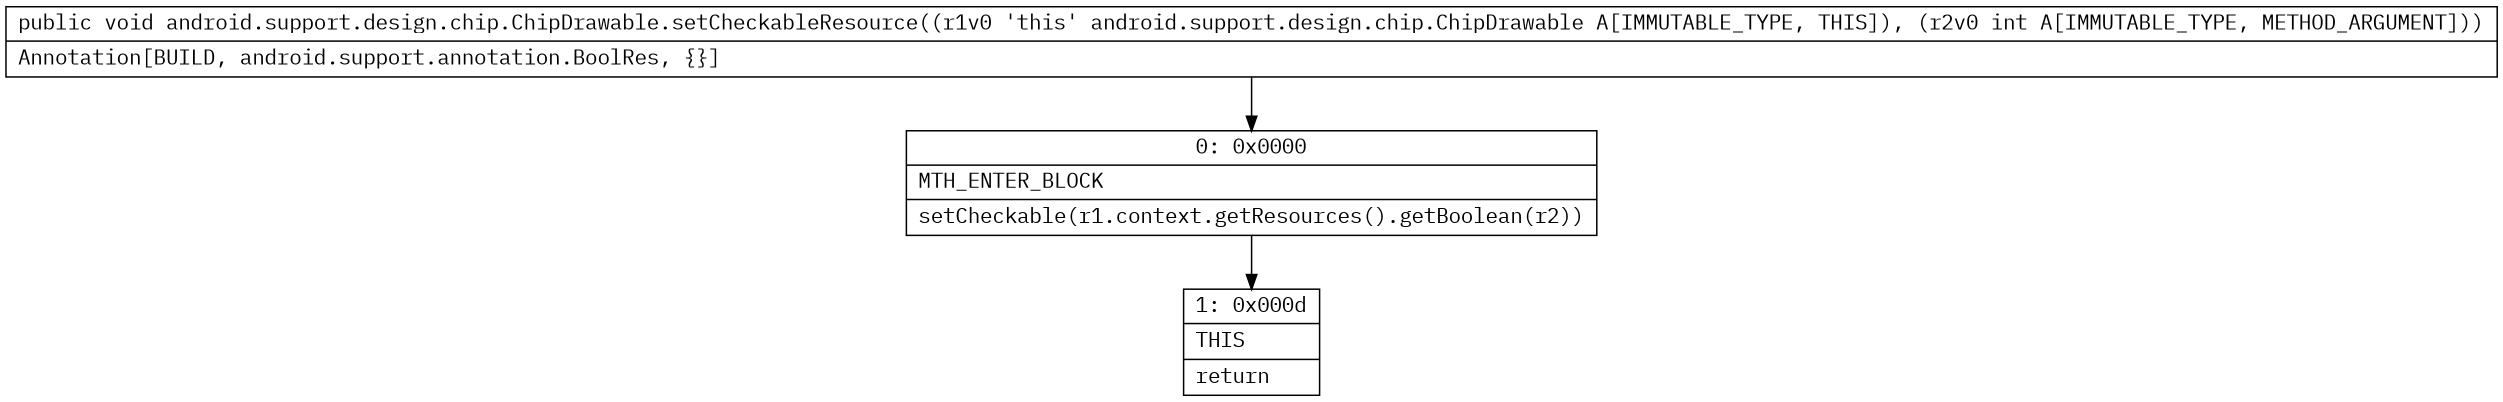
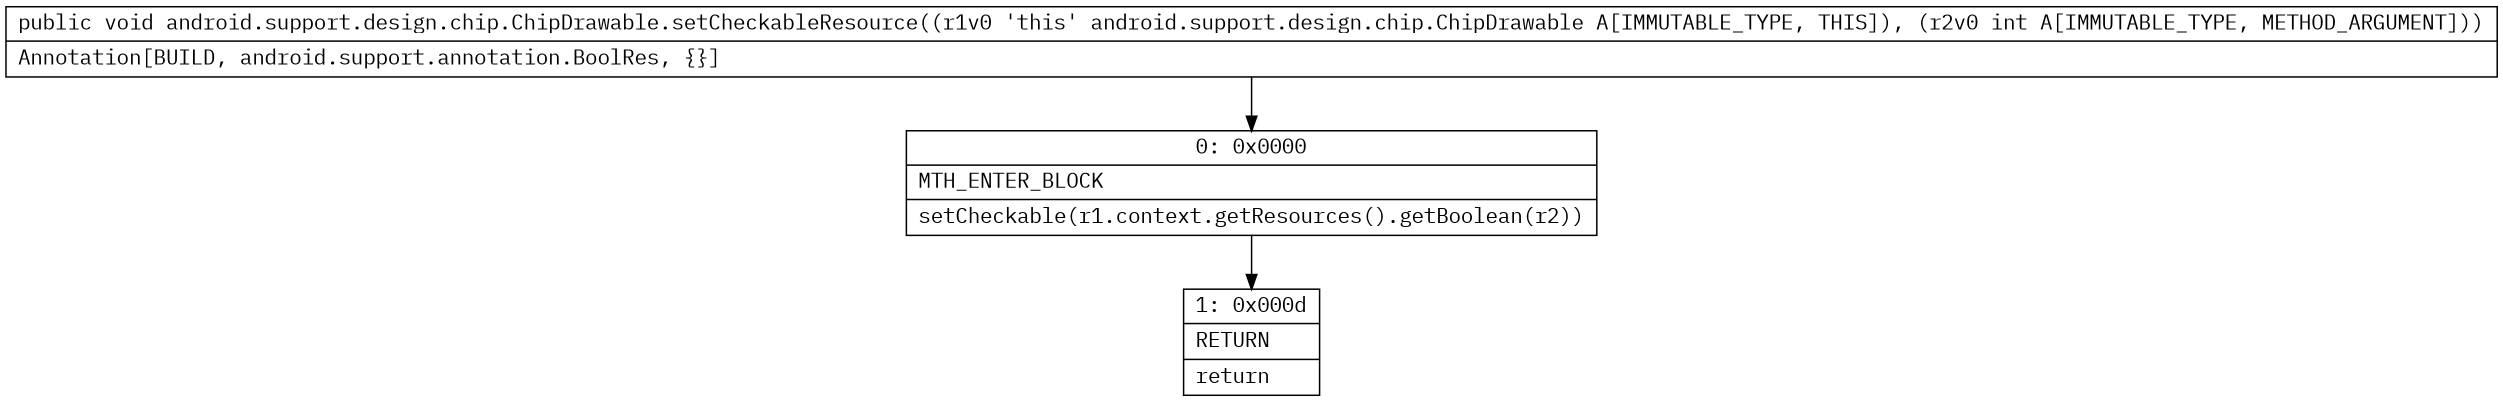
(1221, 341) -> (1233, 341)
